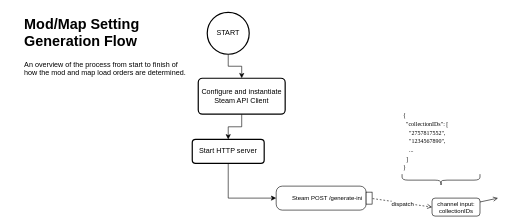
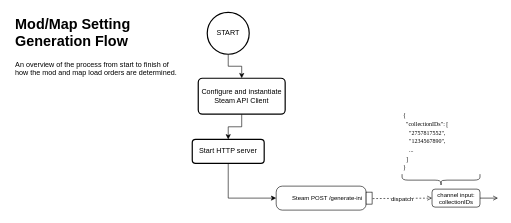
(105, 54) -> (96, 54)
(456, 207) -> (456, 198)
